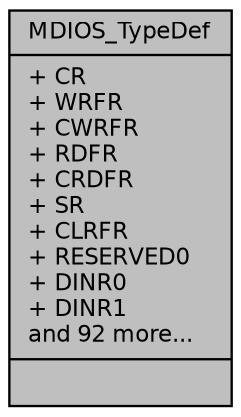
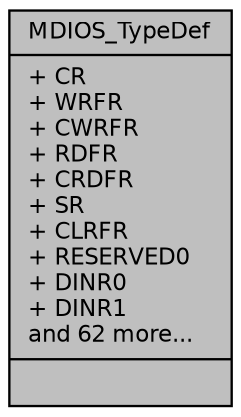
(111, 335) -> (111, 335)
